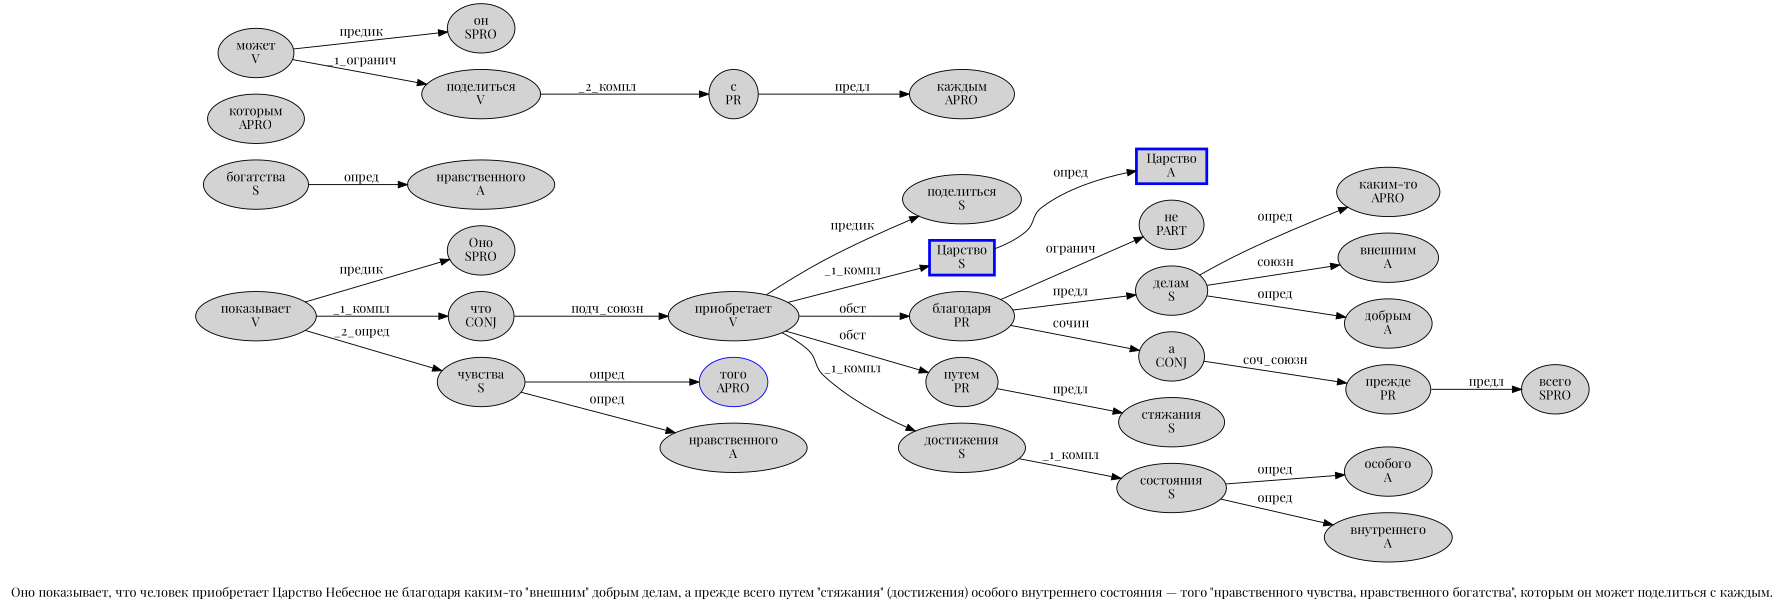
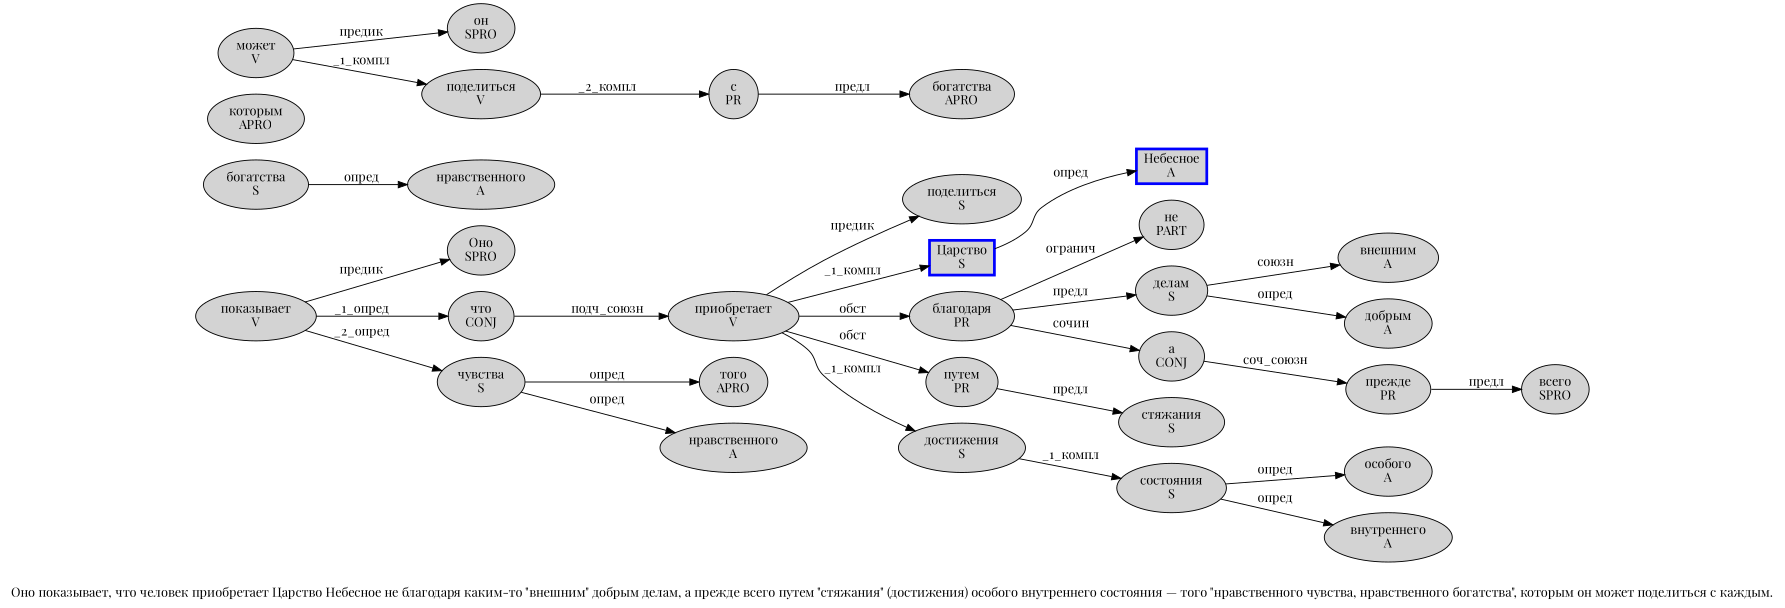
(362, 61) -> (362, 61)
(962, 94) -> (962, 94)
(1172, 166) -> (1172, 166)
(1388, 192) -> none
(362, 309) -> (362, 309)
(734, 382) -> (734, 382)
